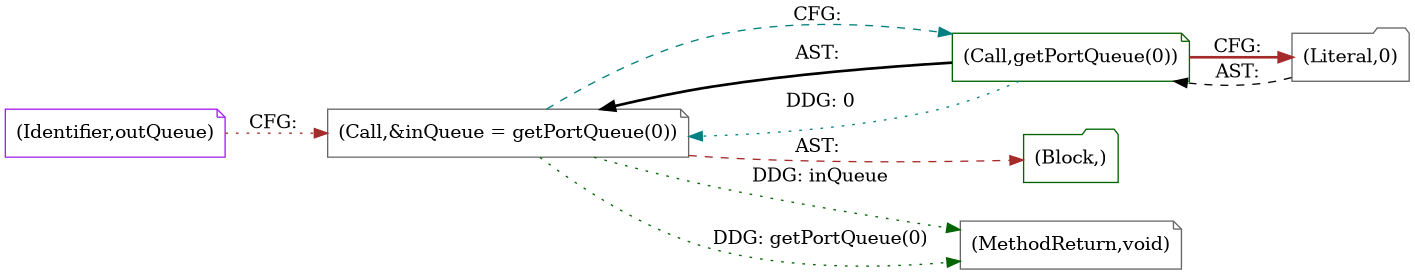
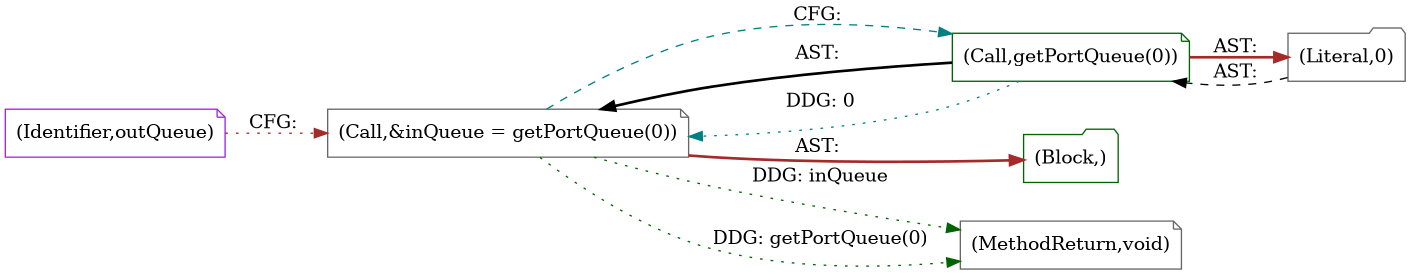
(1241, 47) -> (1239, 47)
(849, 162) -> (849, 162)
